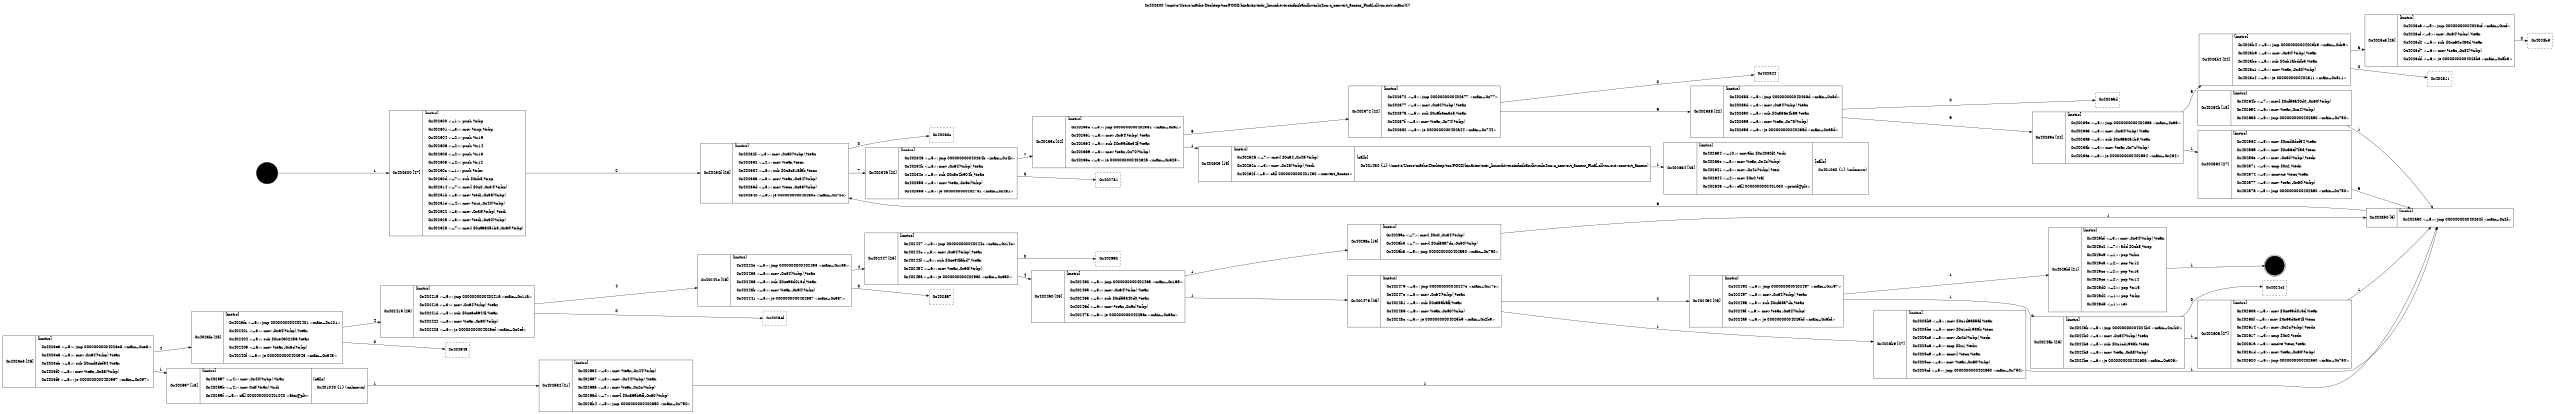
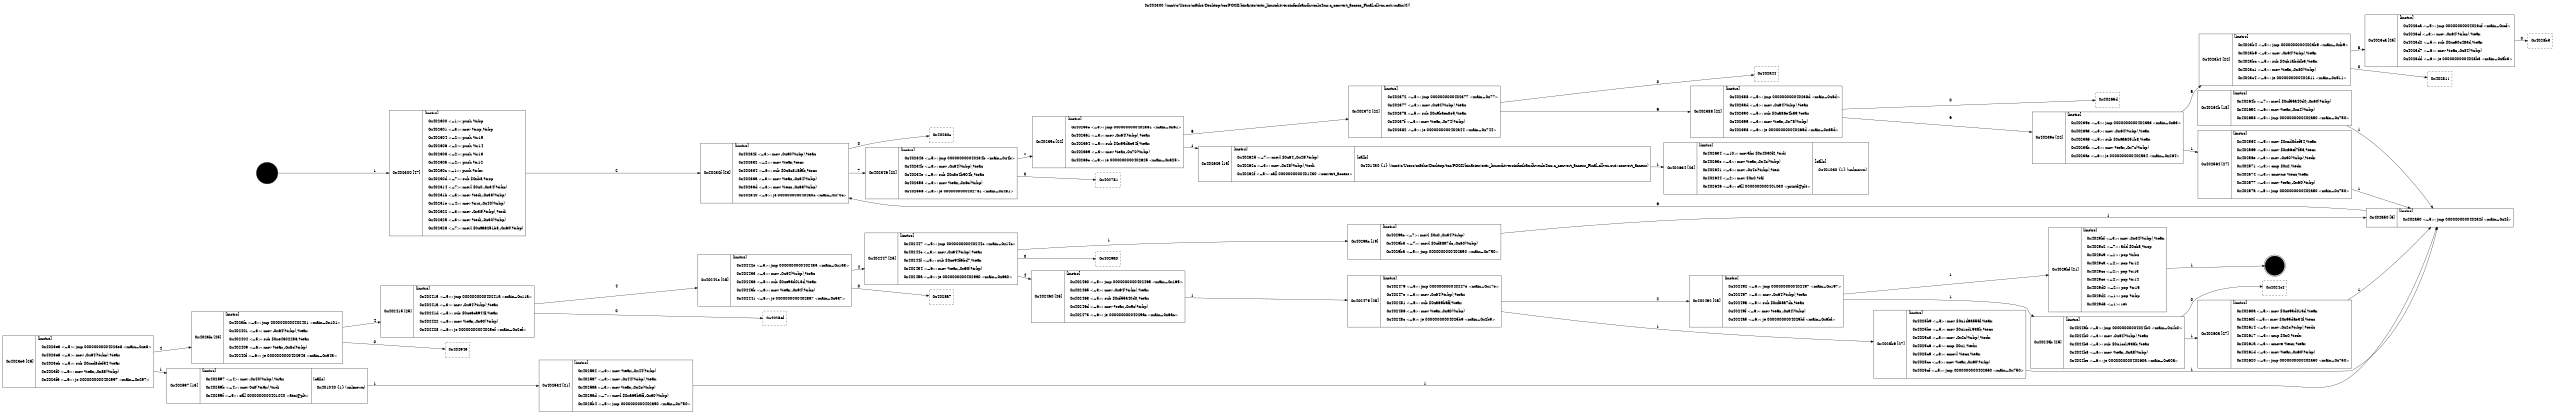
(2358, 189) -> (2358, 189)
(1265, 261) -> (1181, 243)
